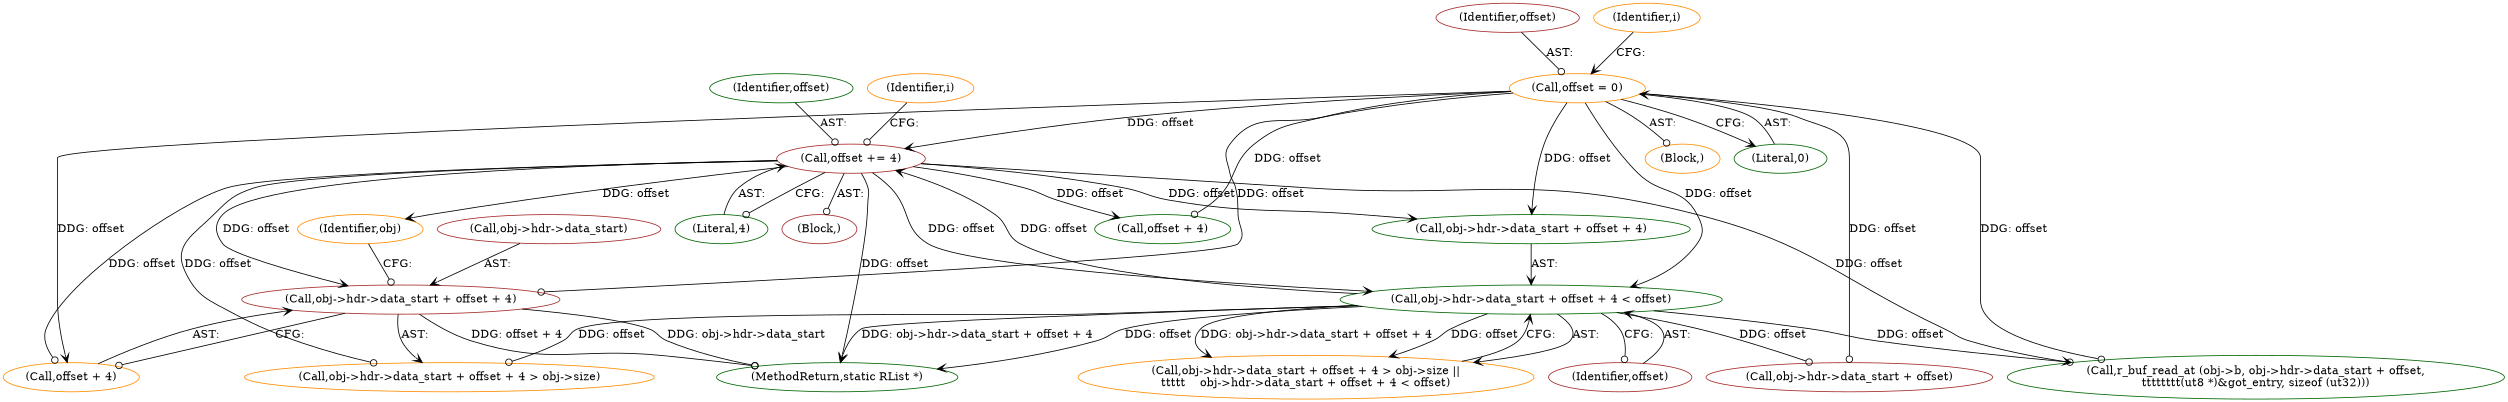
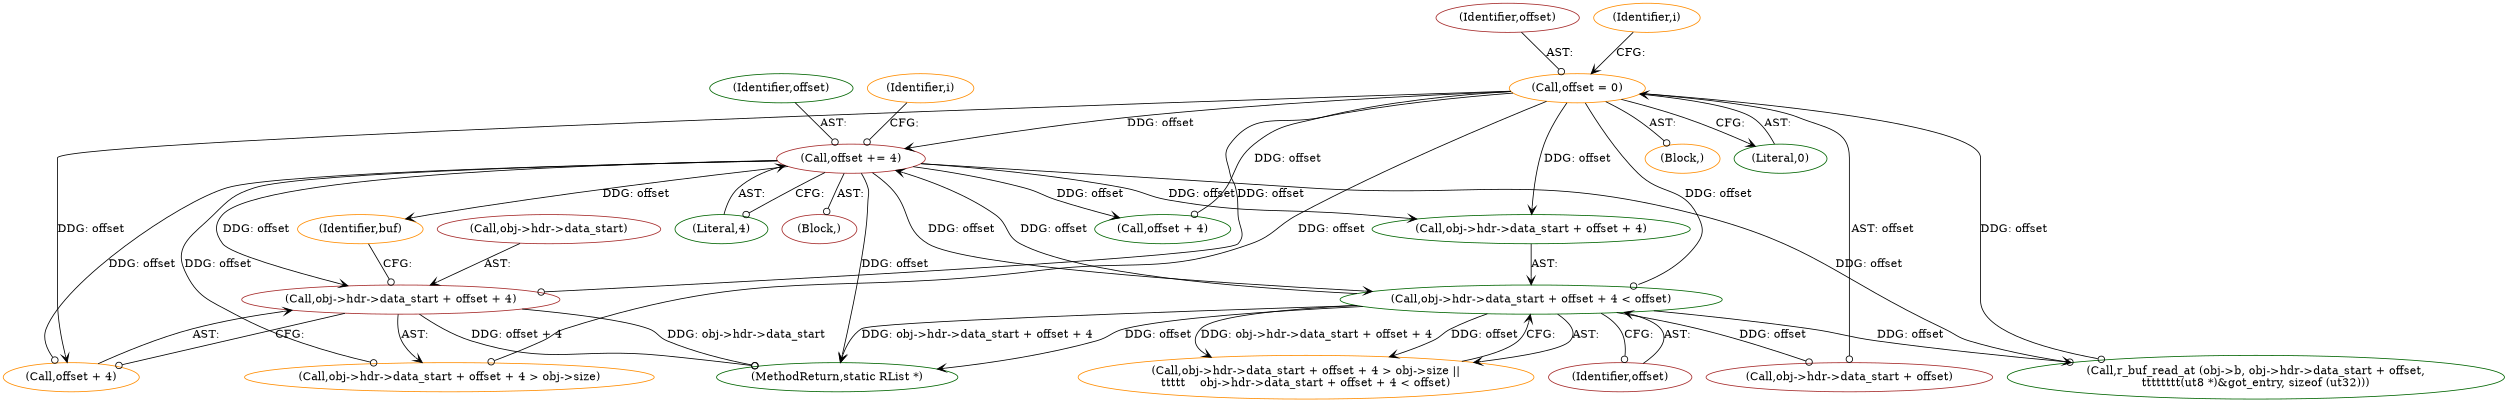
(1677, 195) -> (1677, 195)
(360, 229) -> (360, 229)
(1883, 229) -> (1883, 229)
(931, 314) -> (1032, 271)
